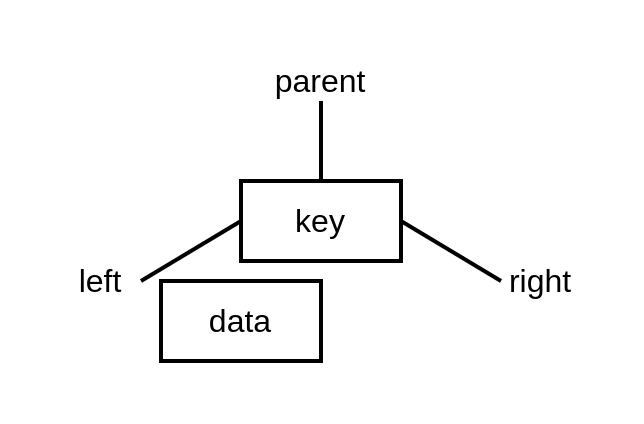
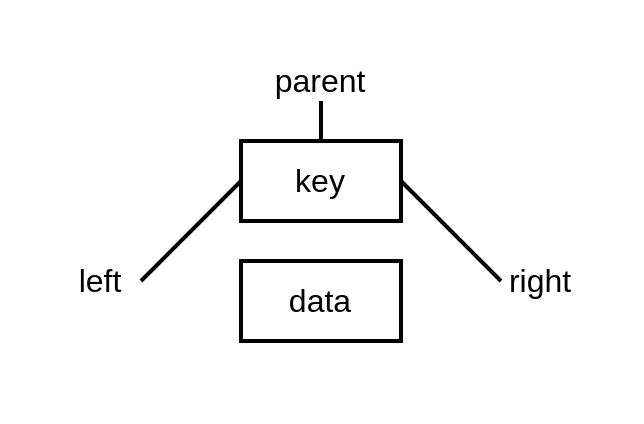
(321, 221) -> (321, 181)
(241, 321) -> (321, 301)
